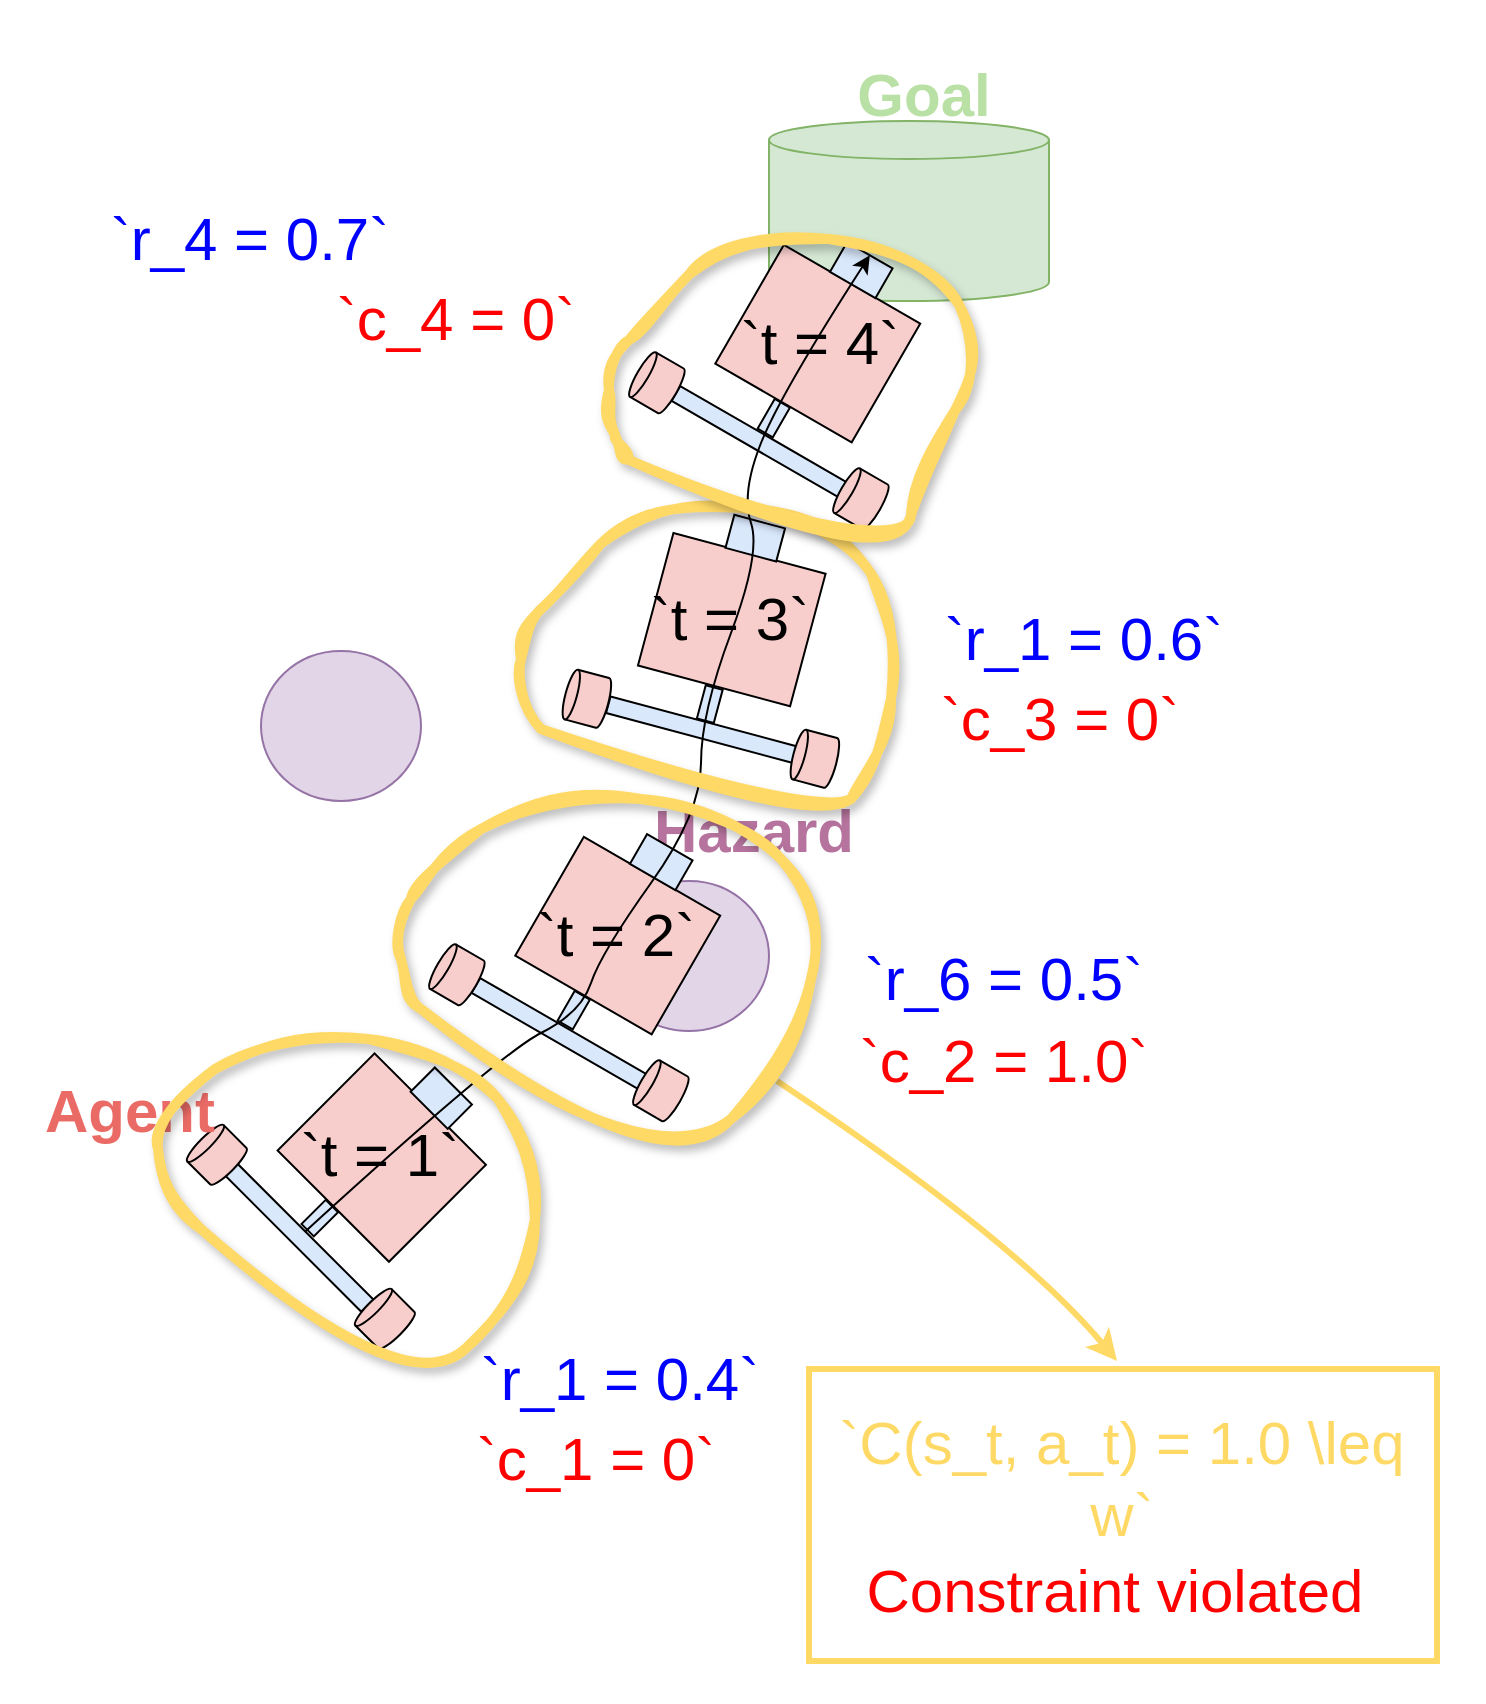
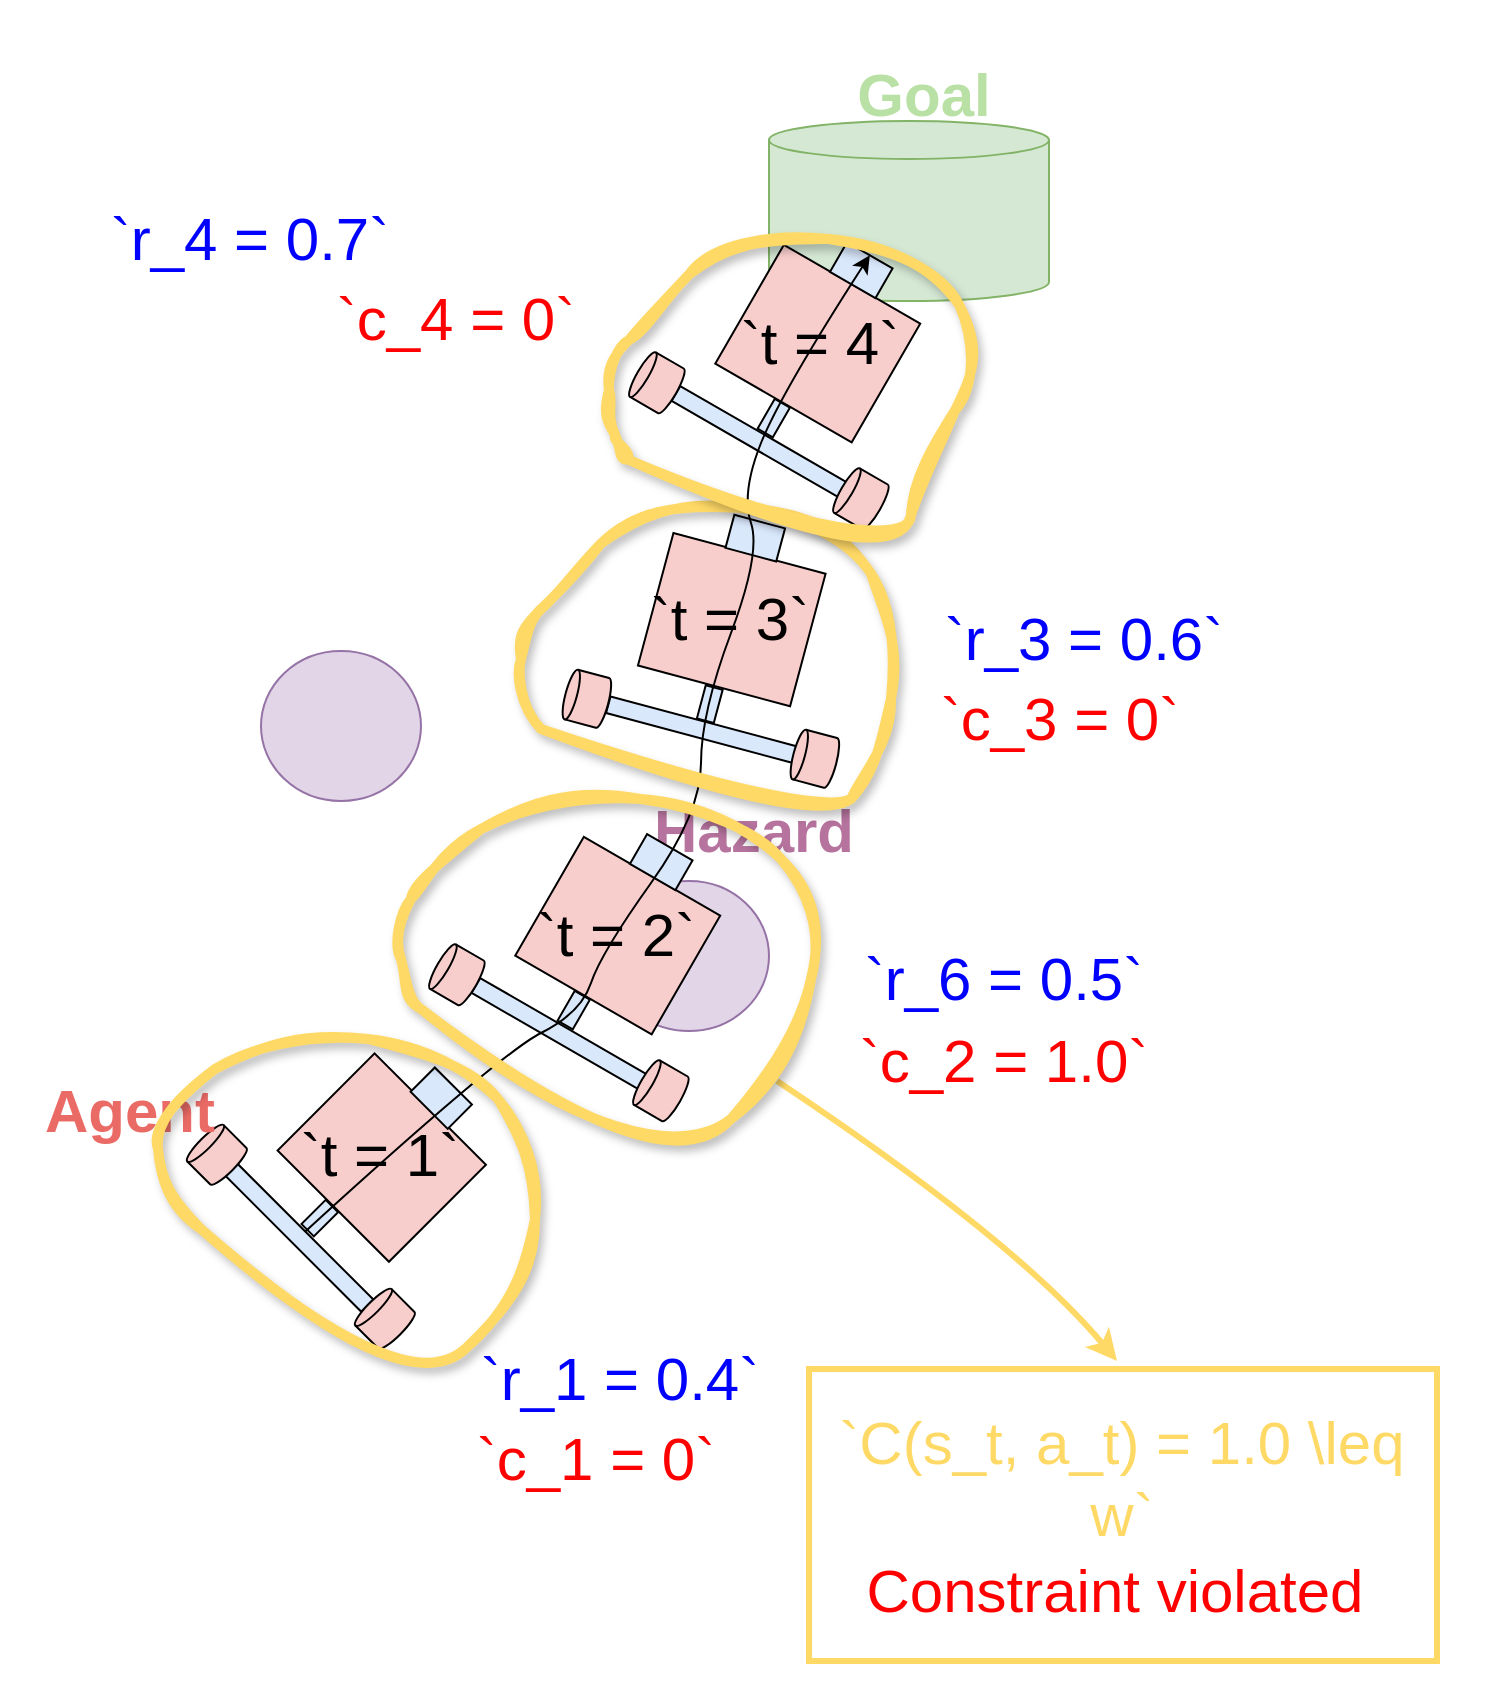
(1085, 639) -> (1085, 639)
